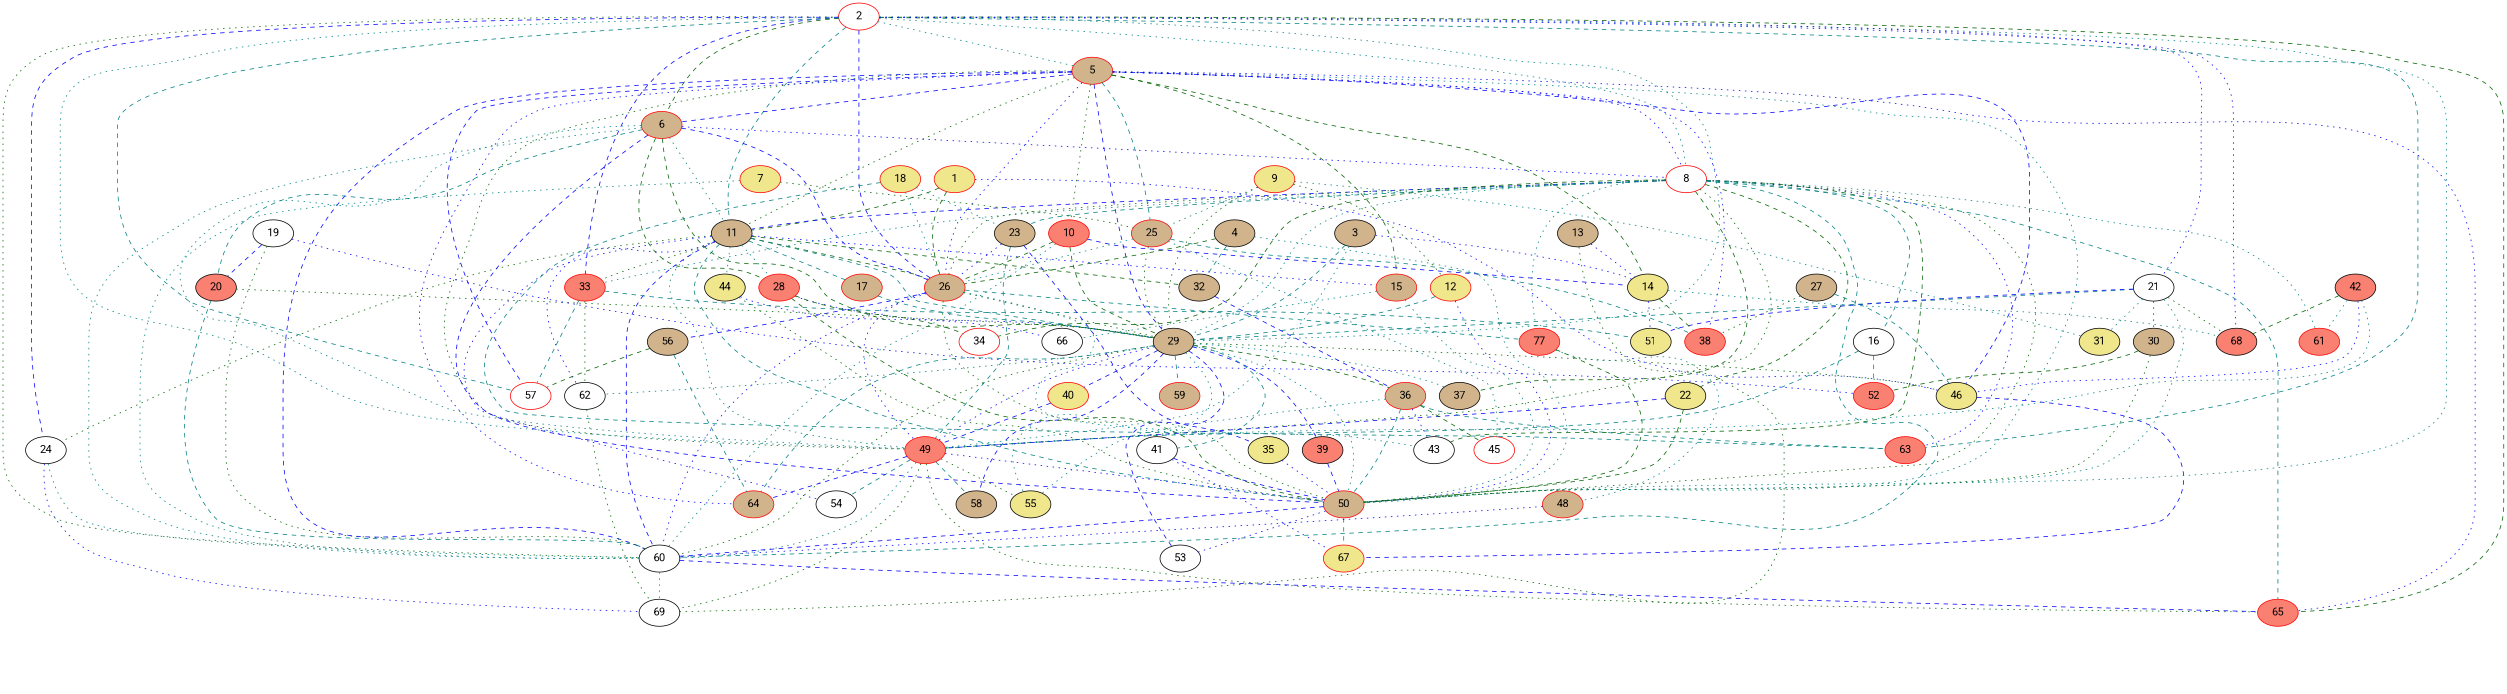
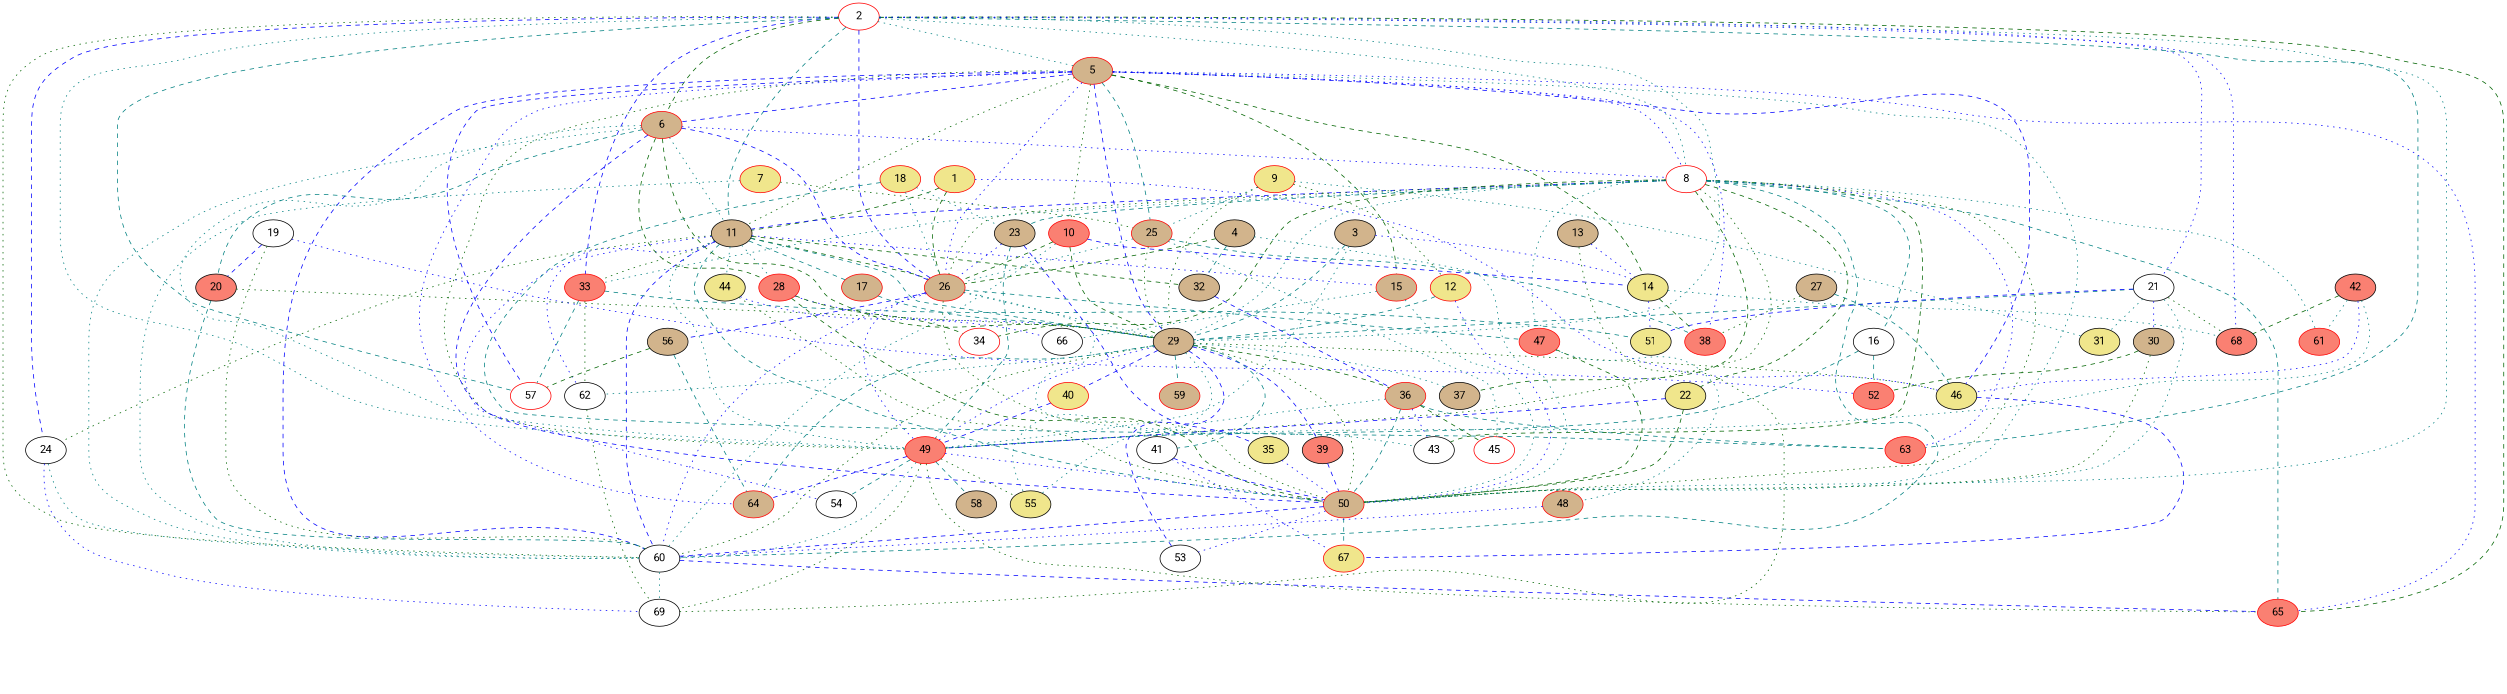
(1059, 315) -> (1059, 315)
(1539, 342) -> (1539, 342)
(1306, 389) -> (1306, 389)
(1093, 411) -> none
